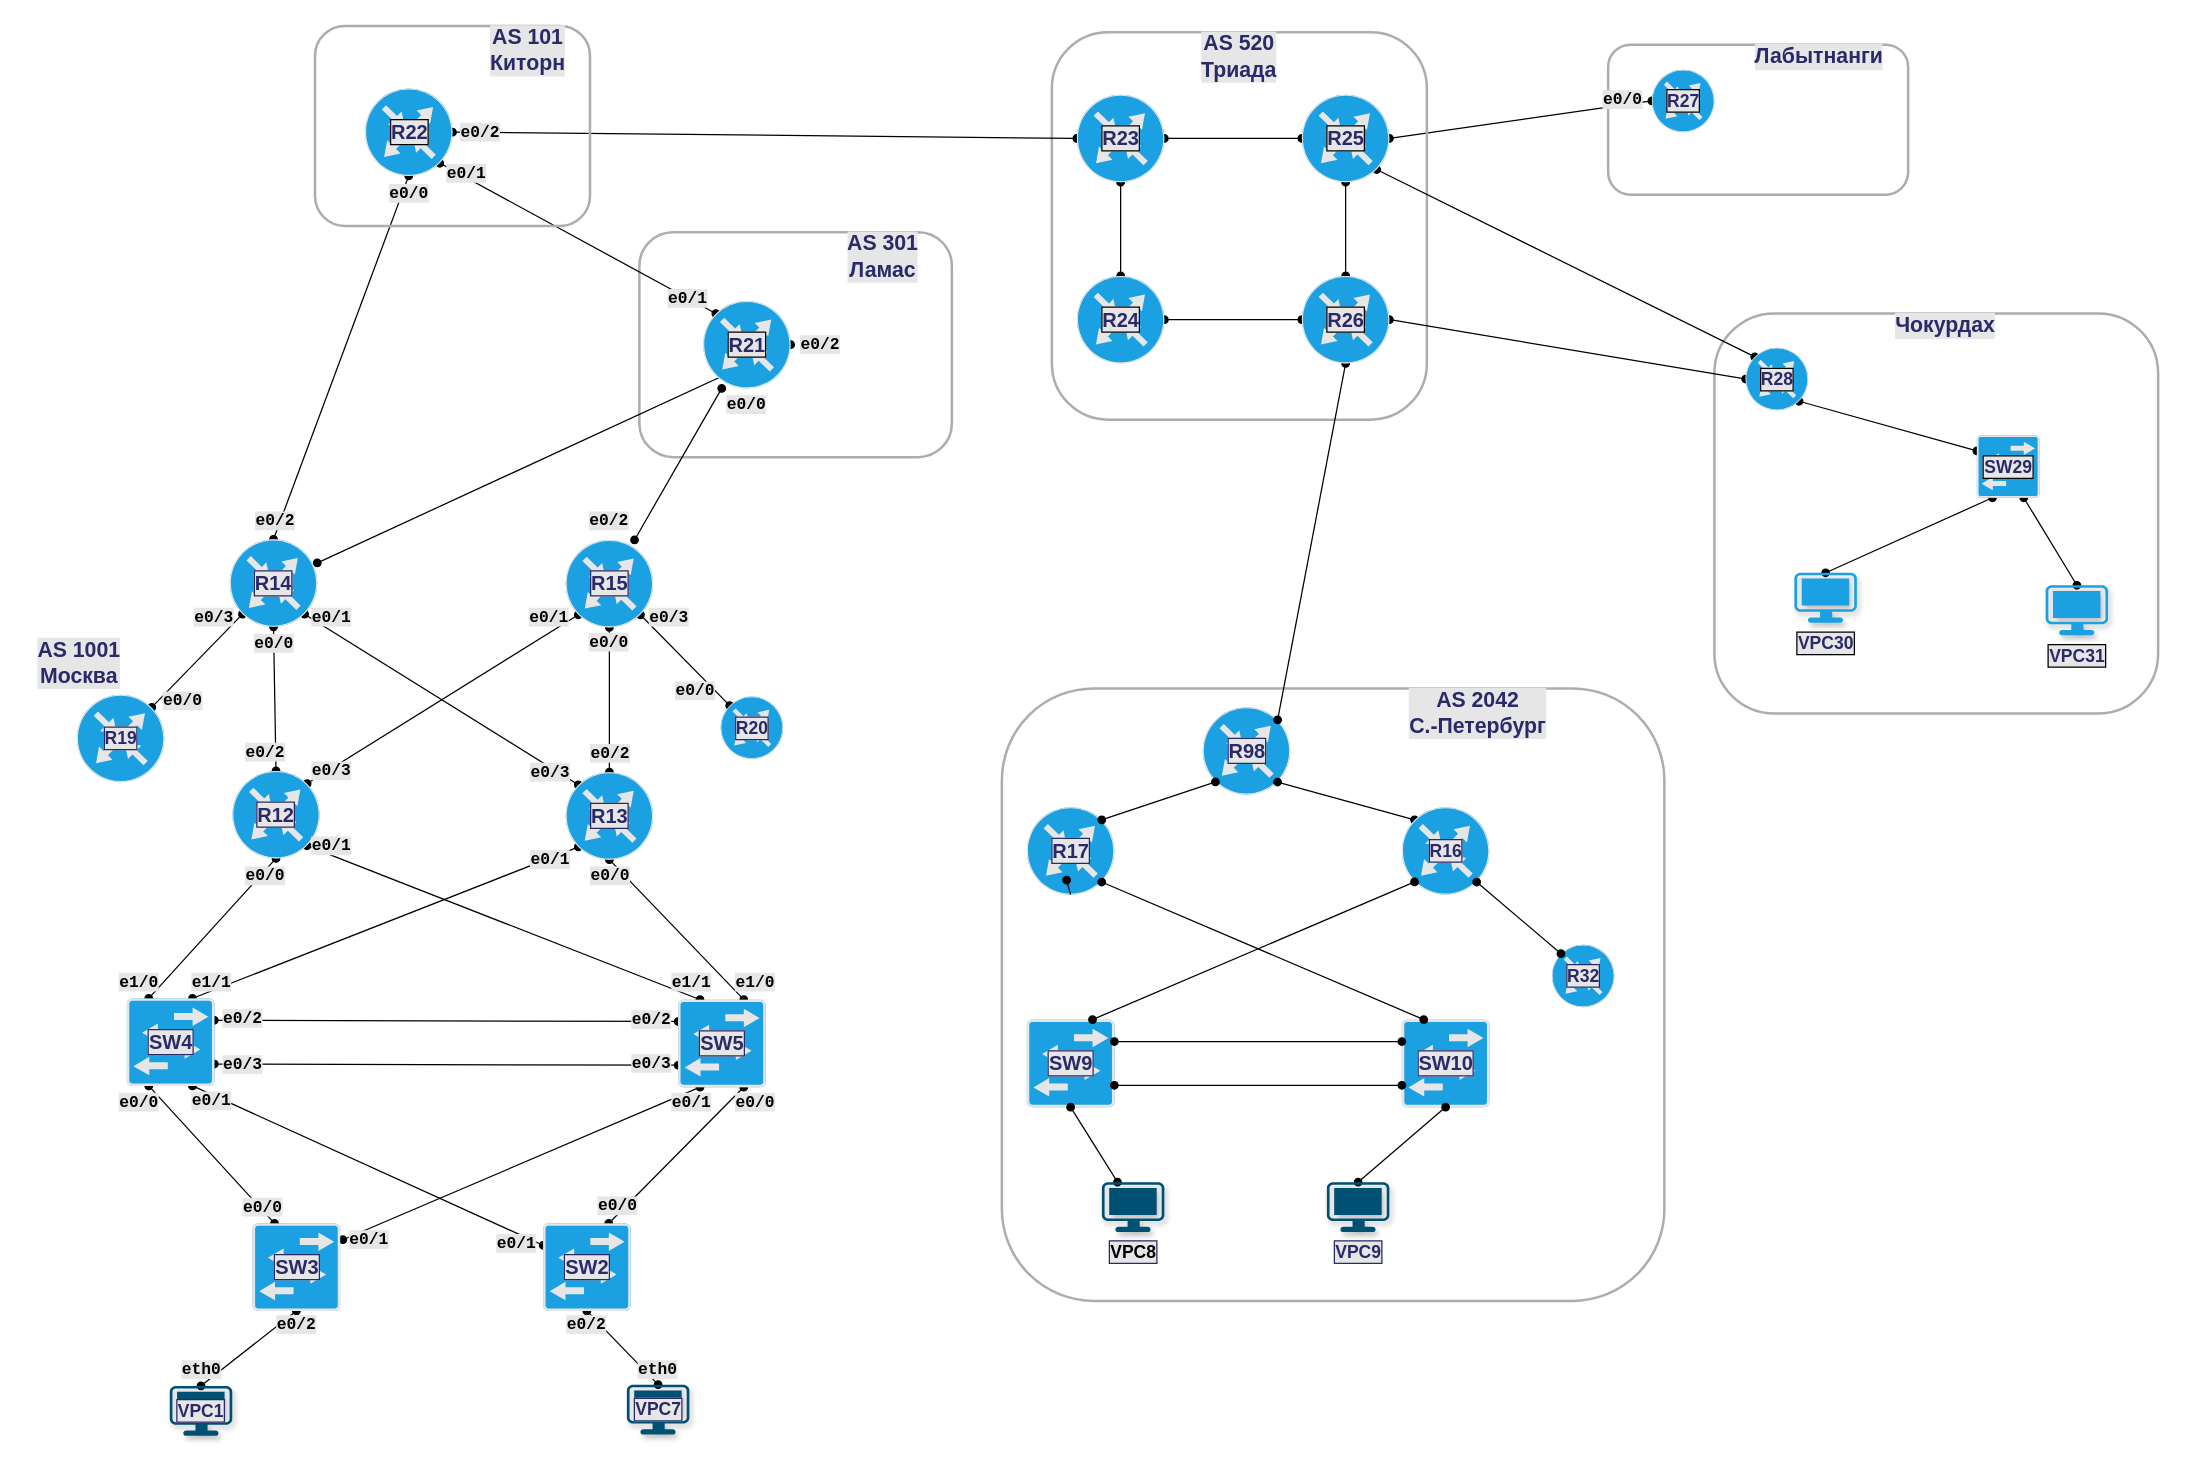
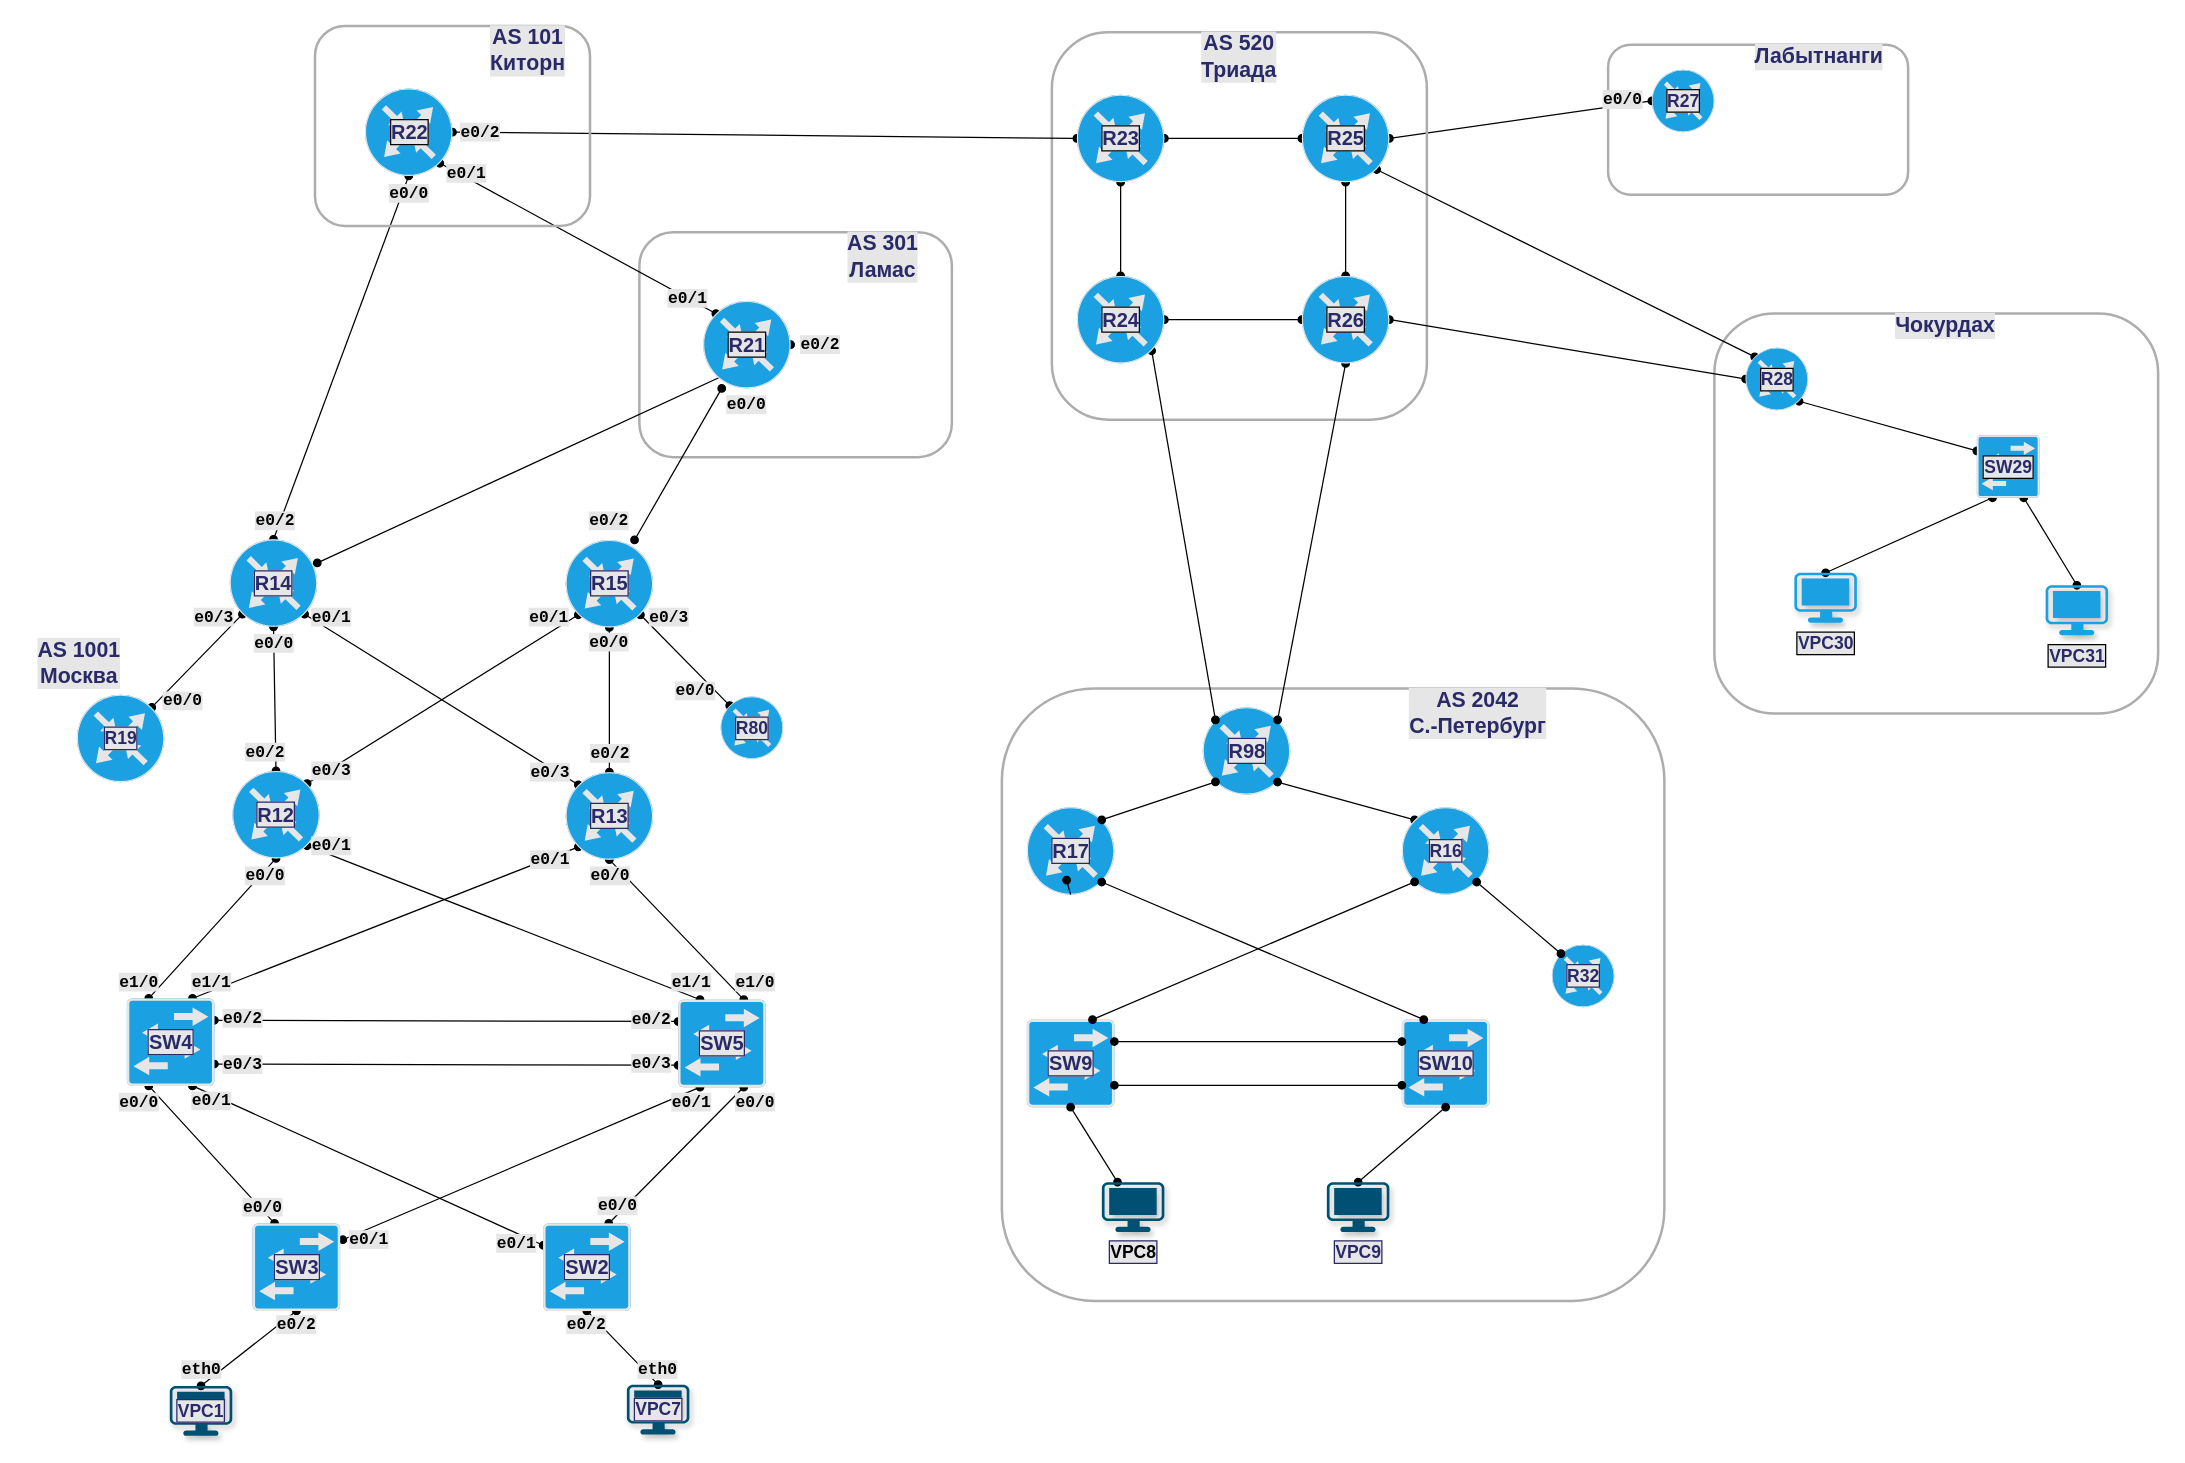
none -> (1184, 535)
(753, 728) -> (753, 728)
